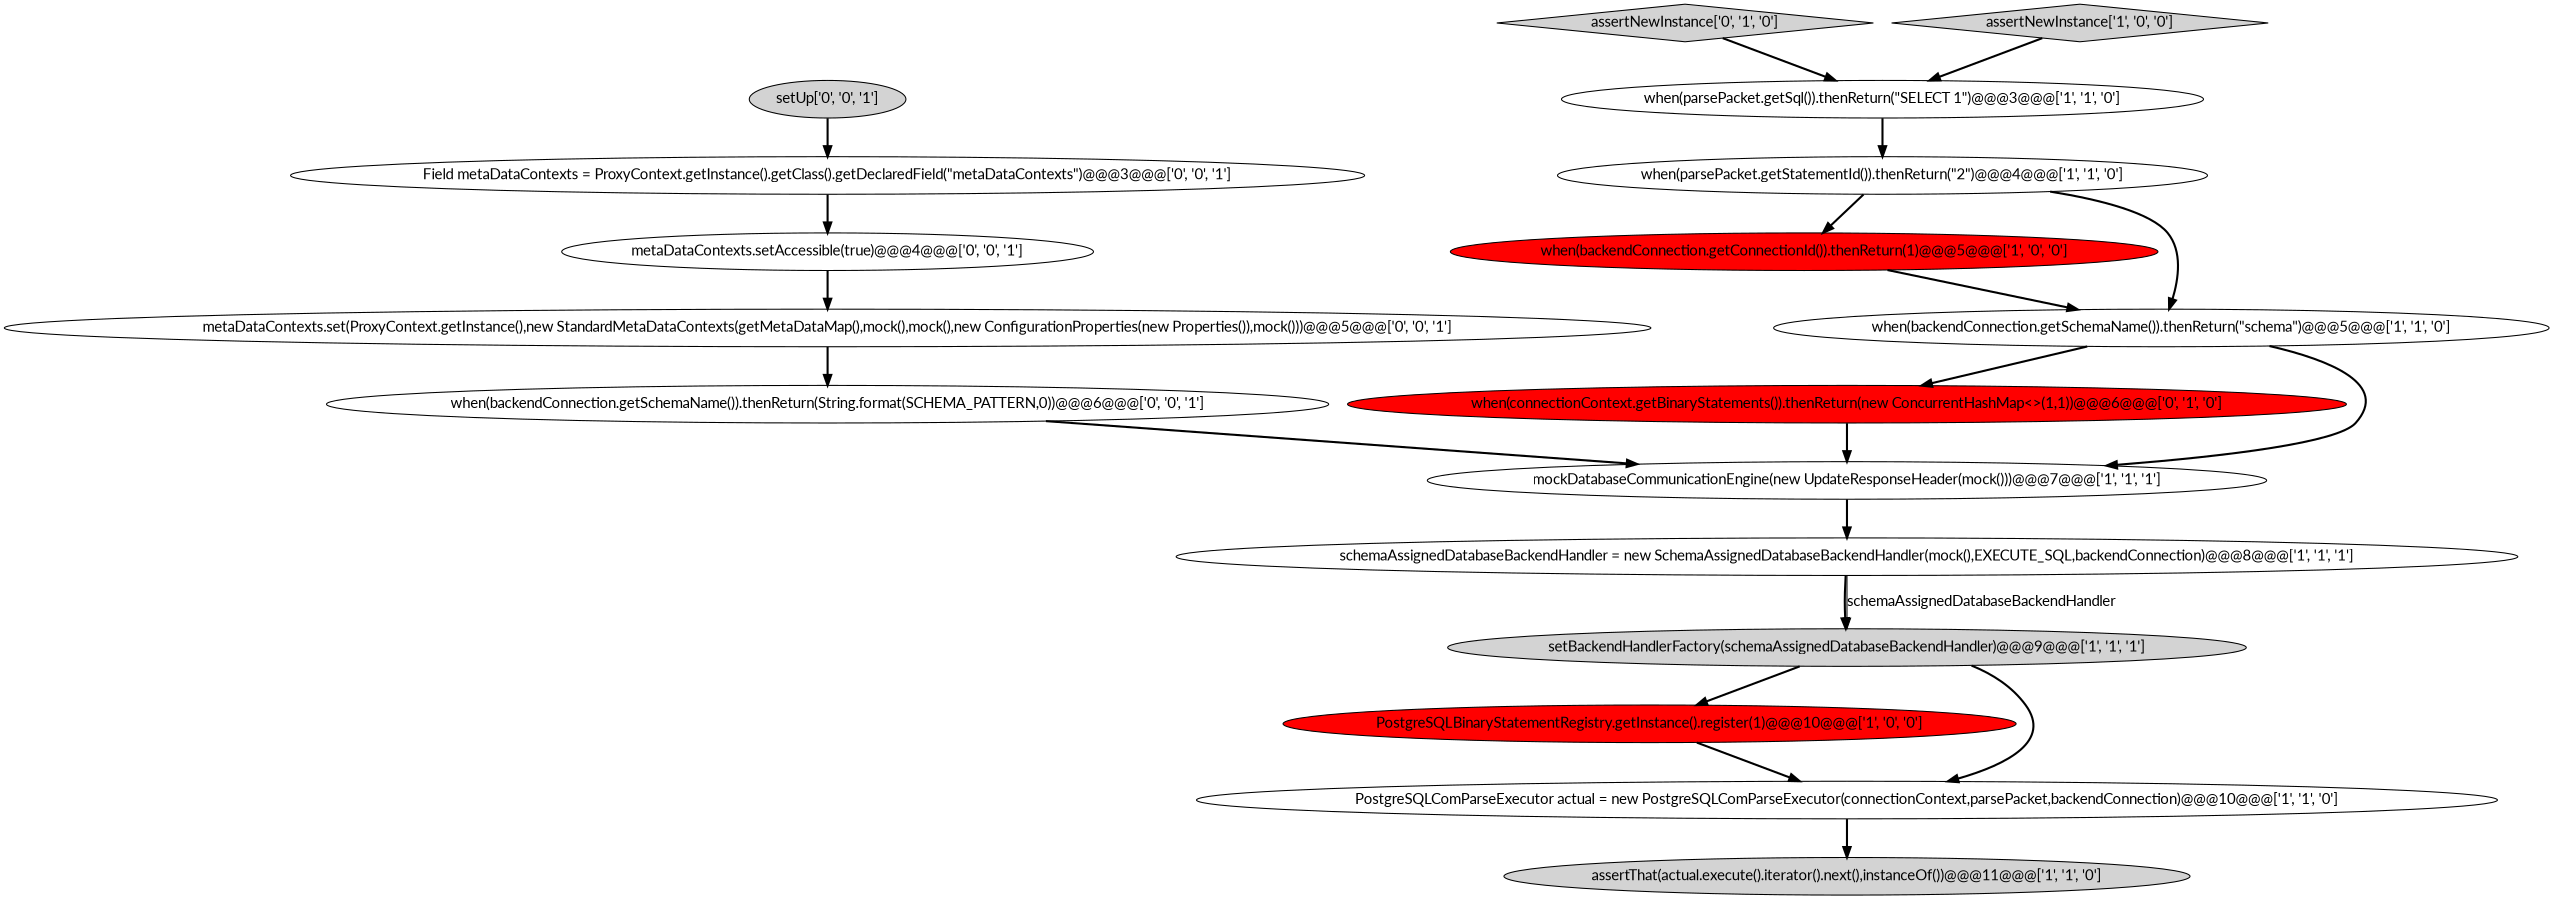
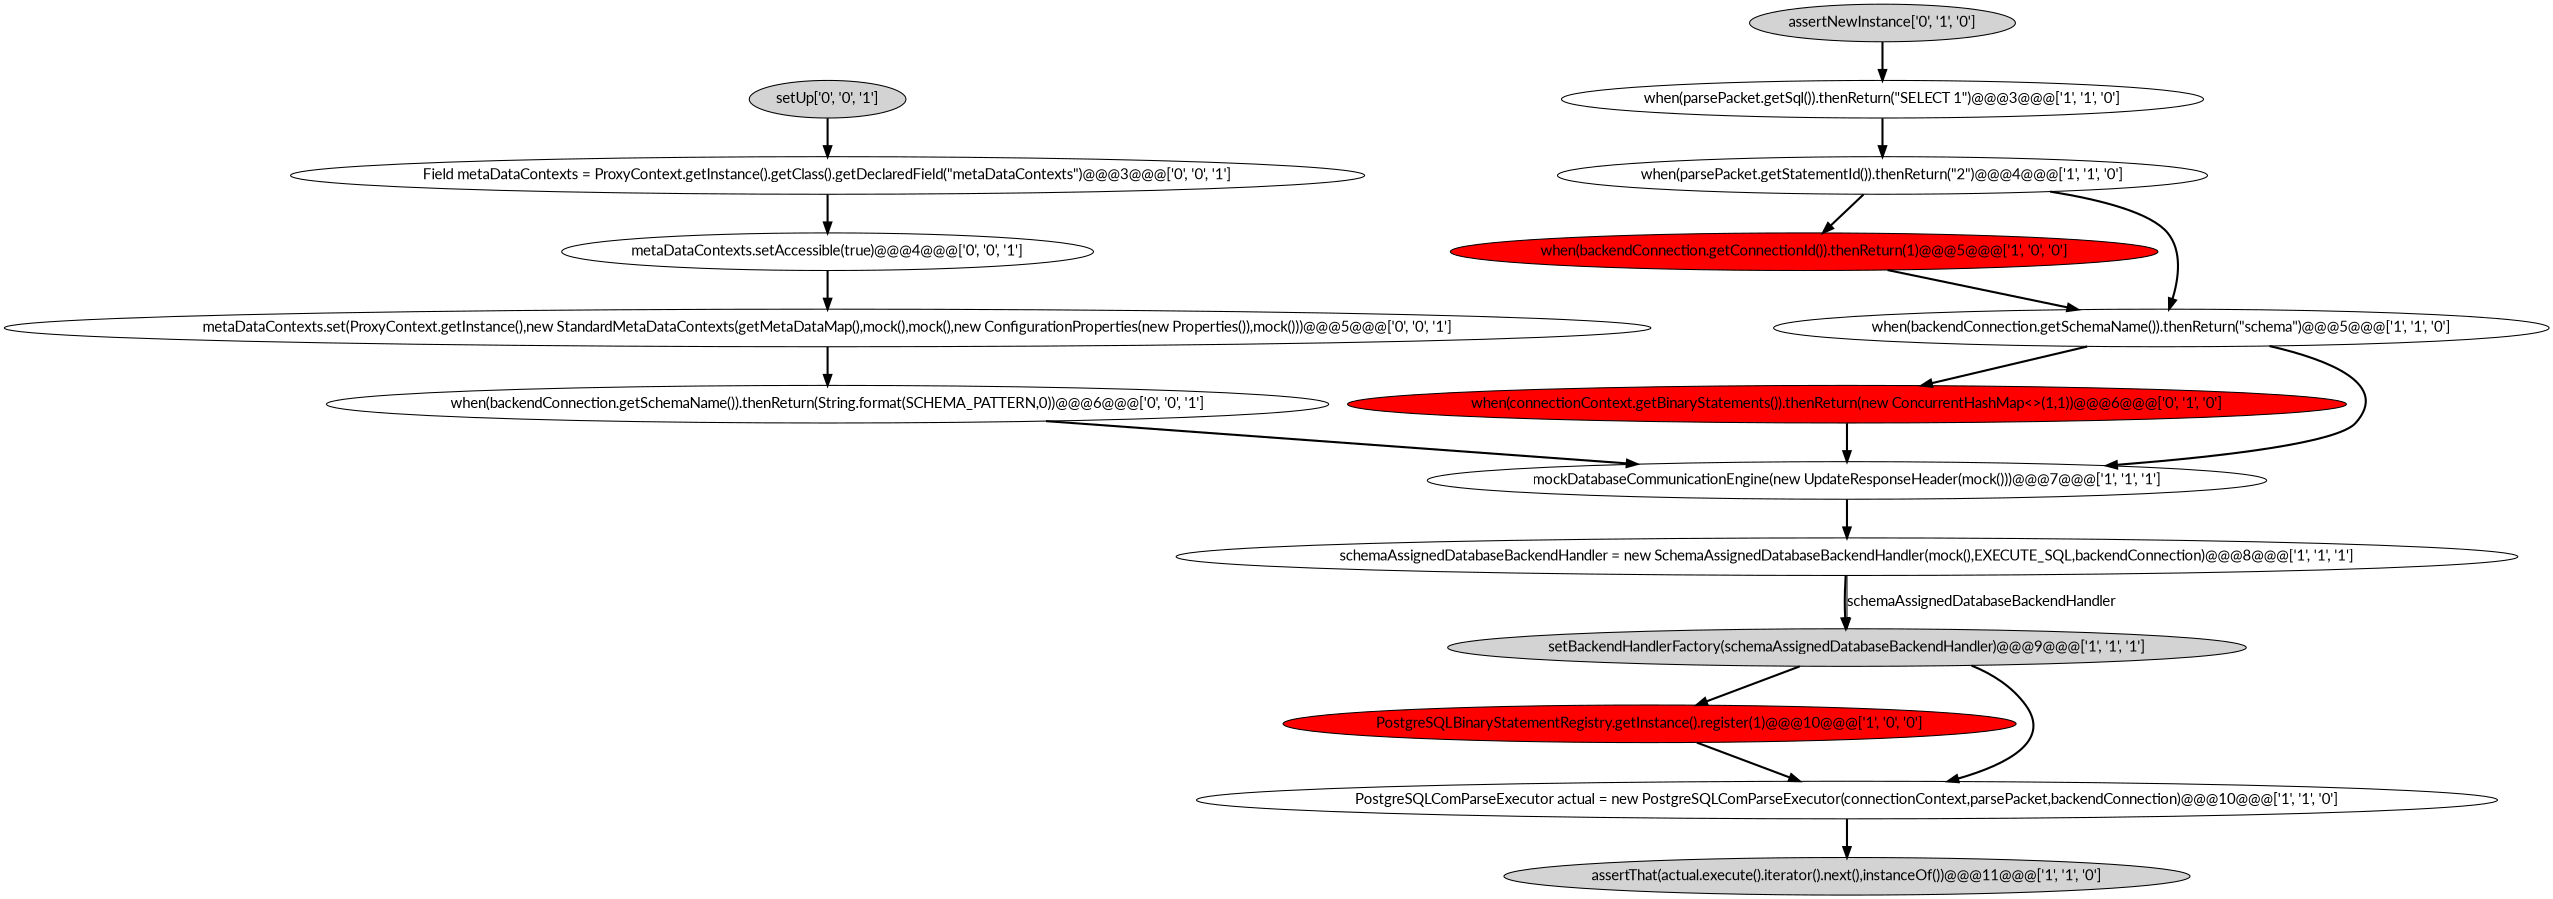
(1685, 23) -> (1883, 23)
(2080, 23) -> none
